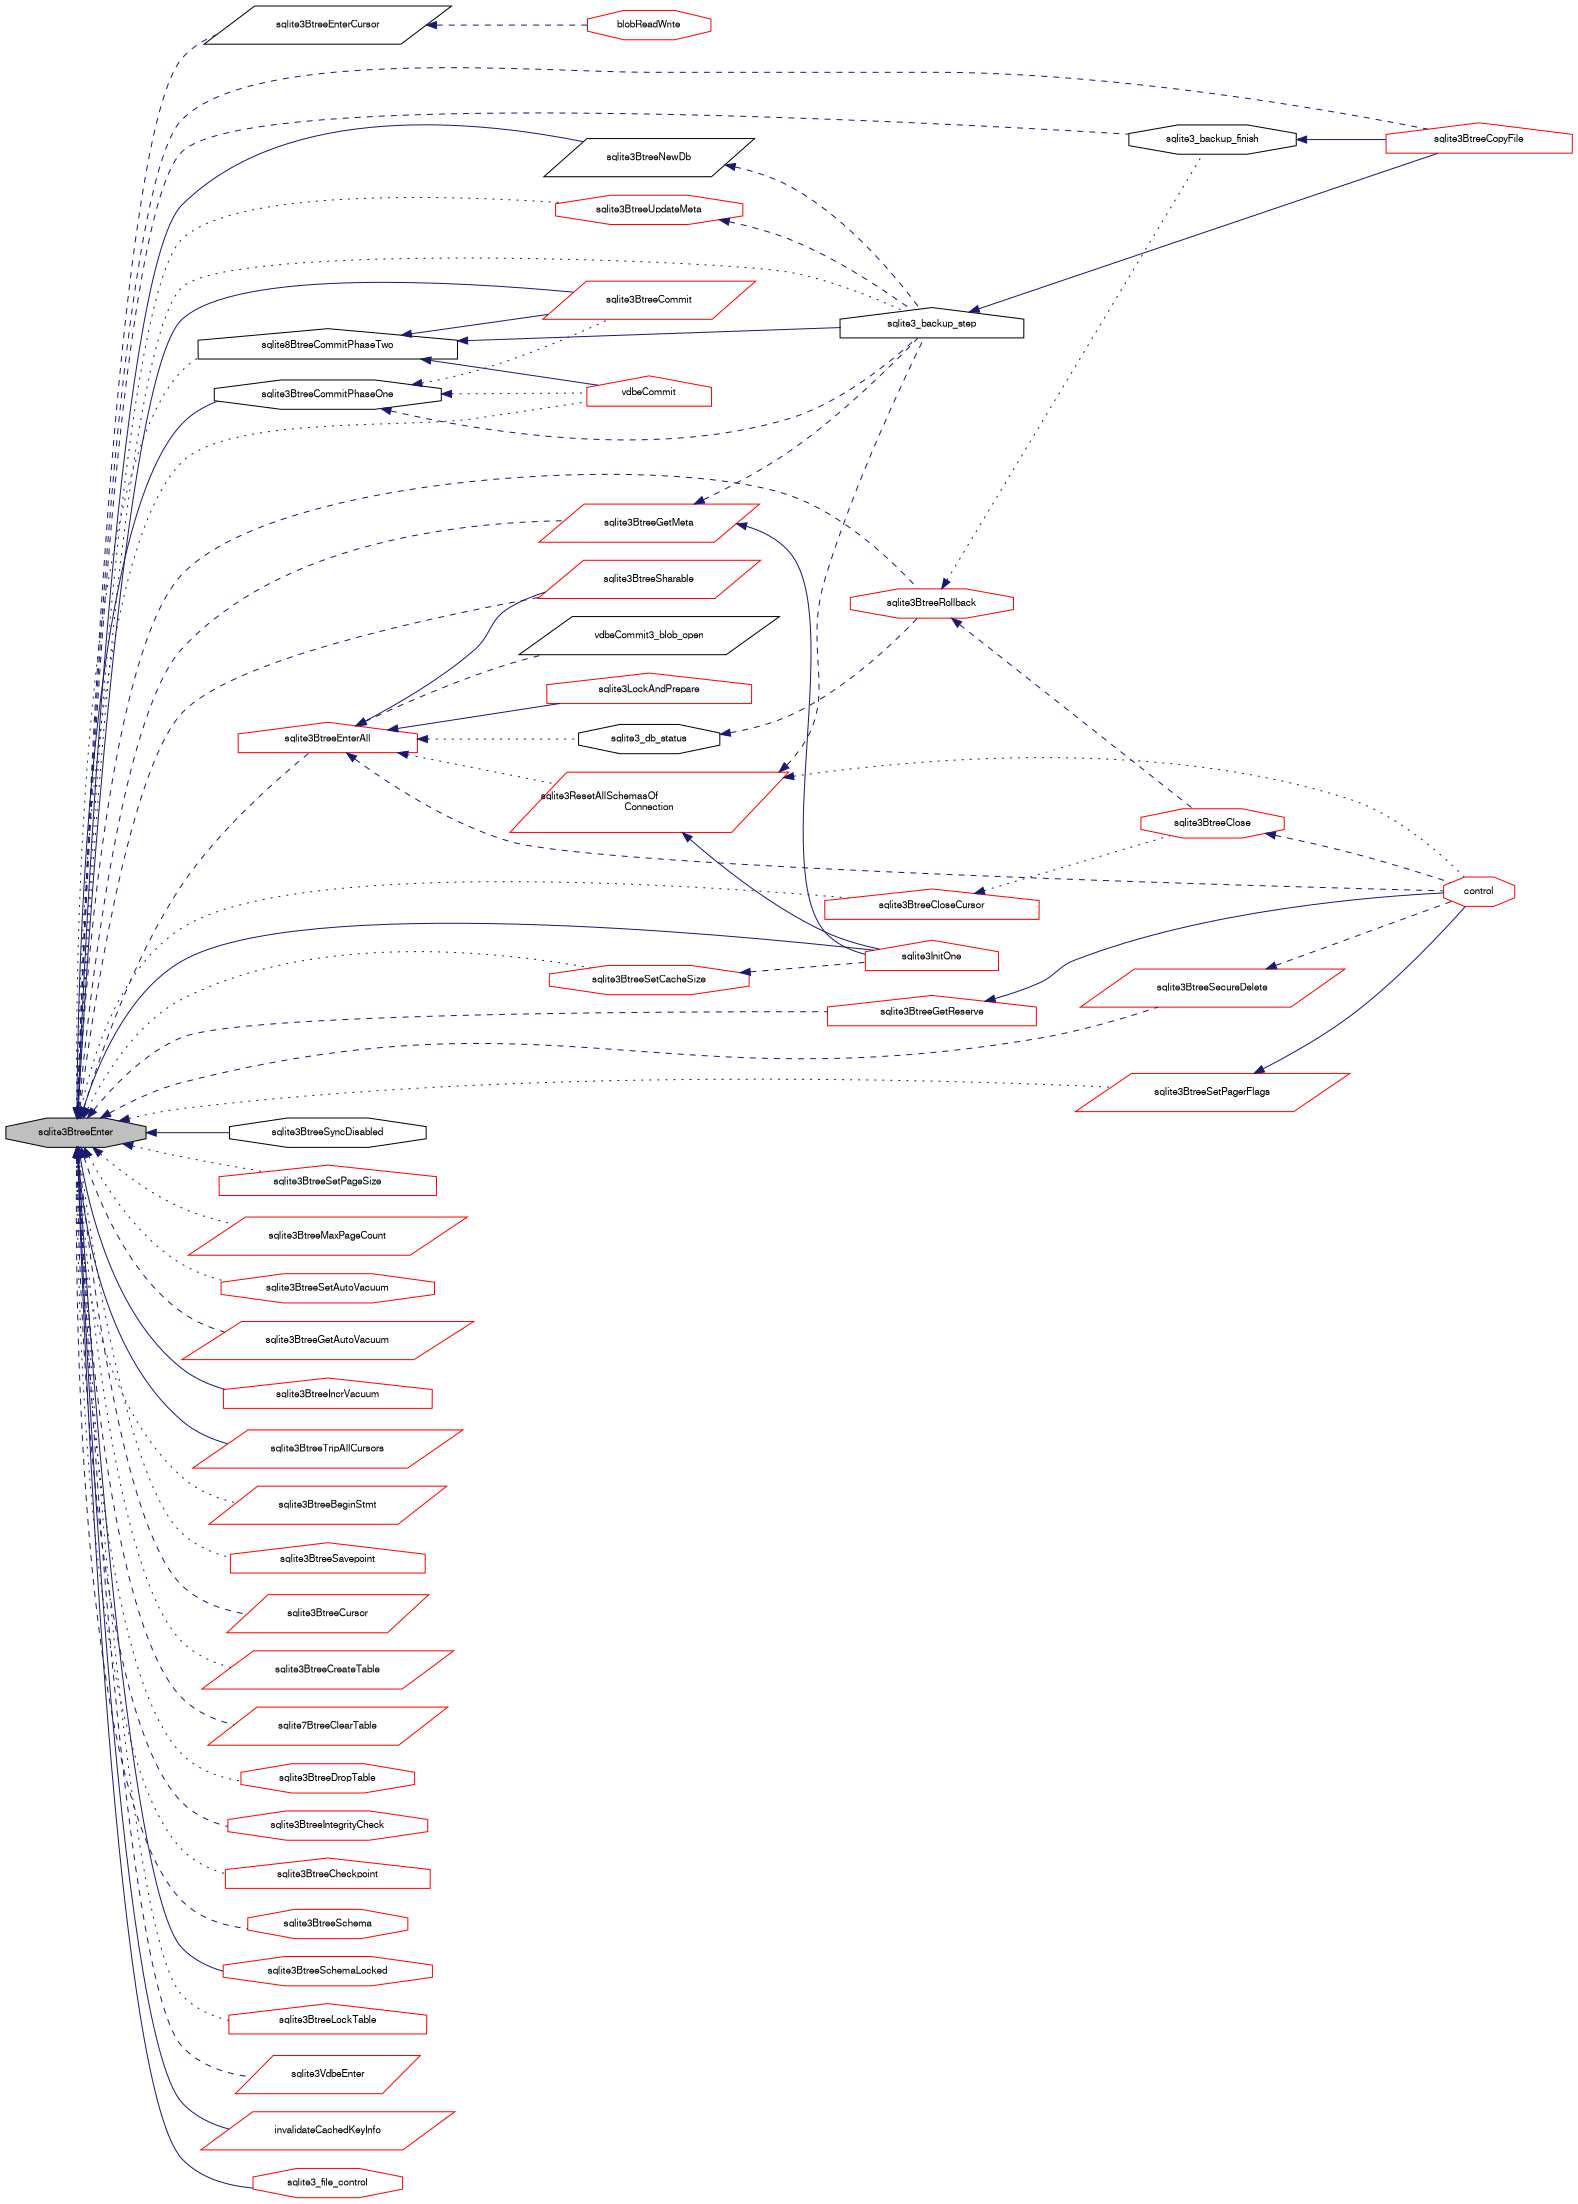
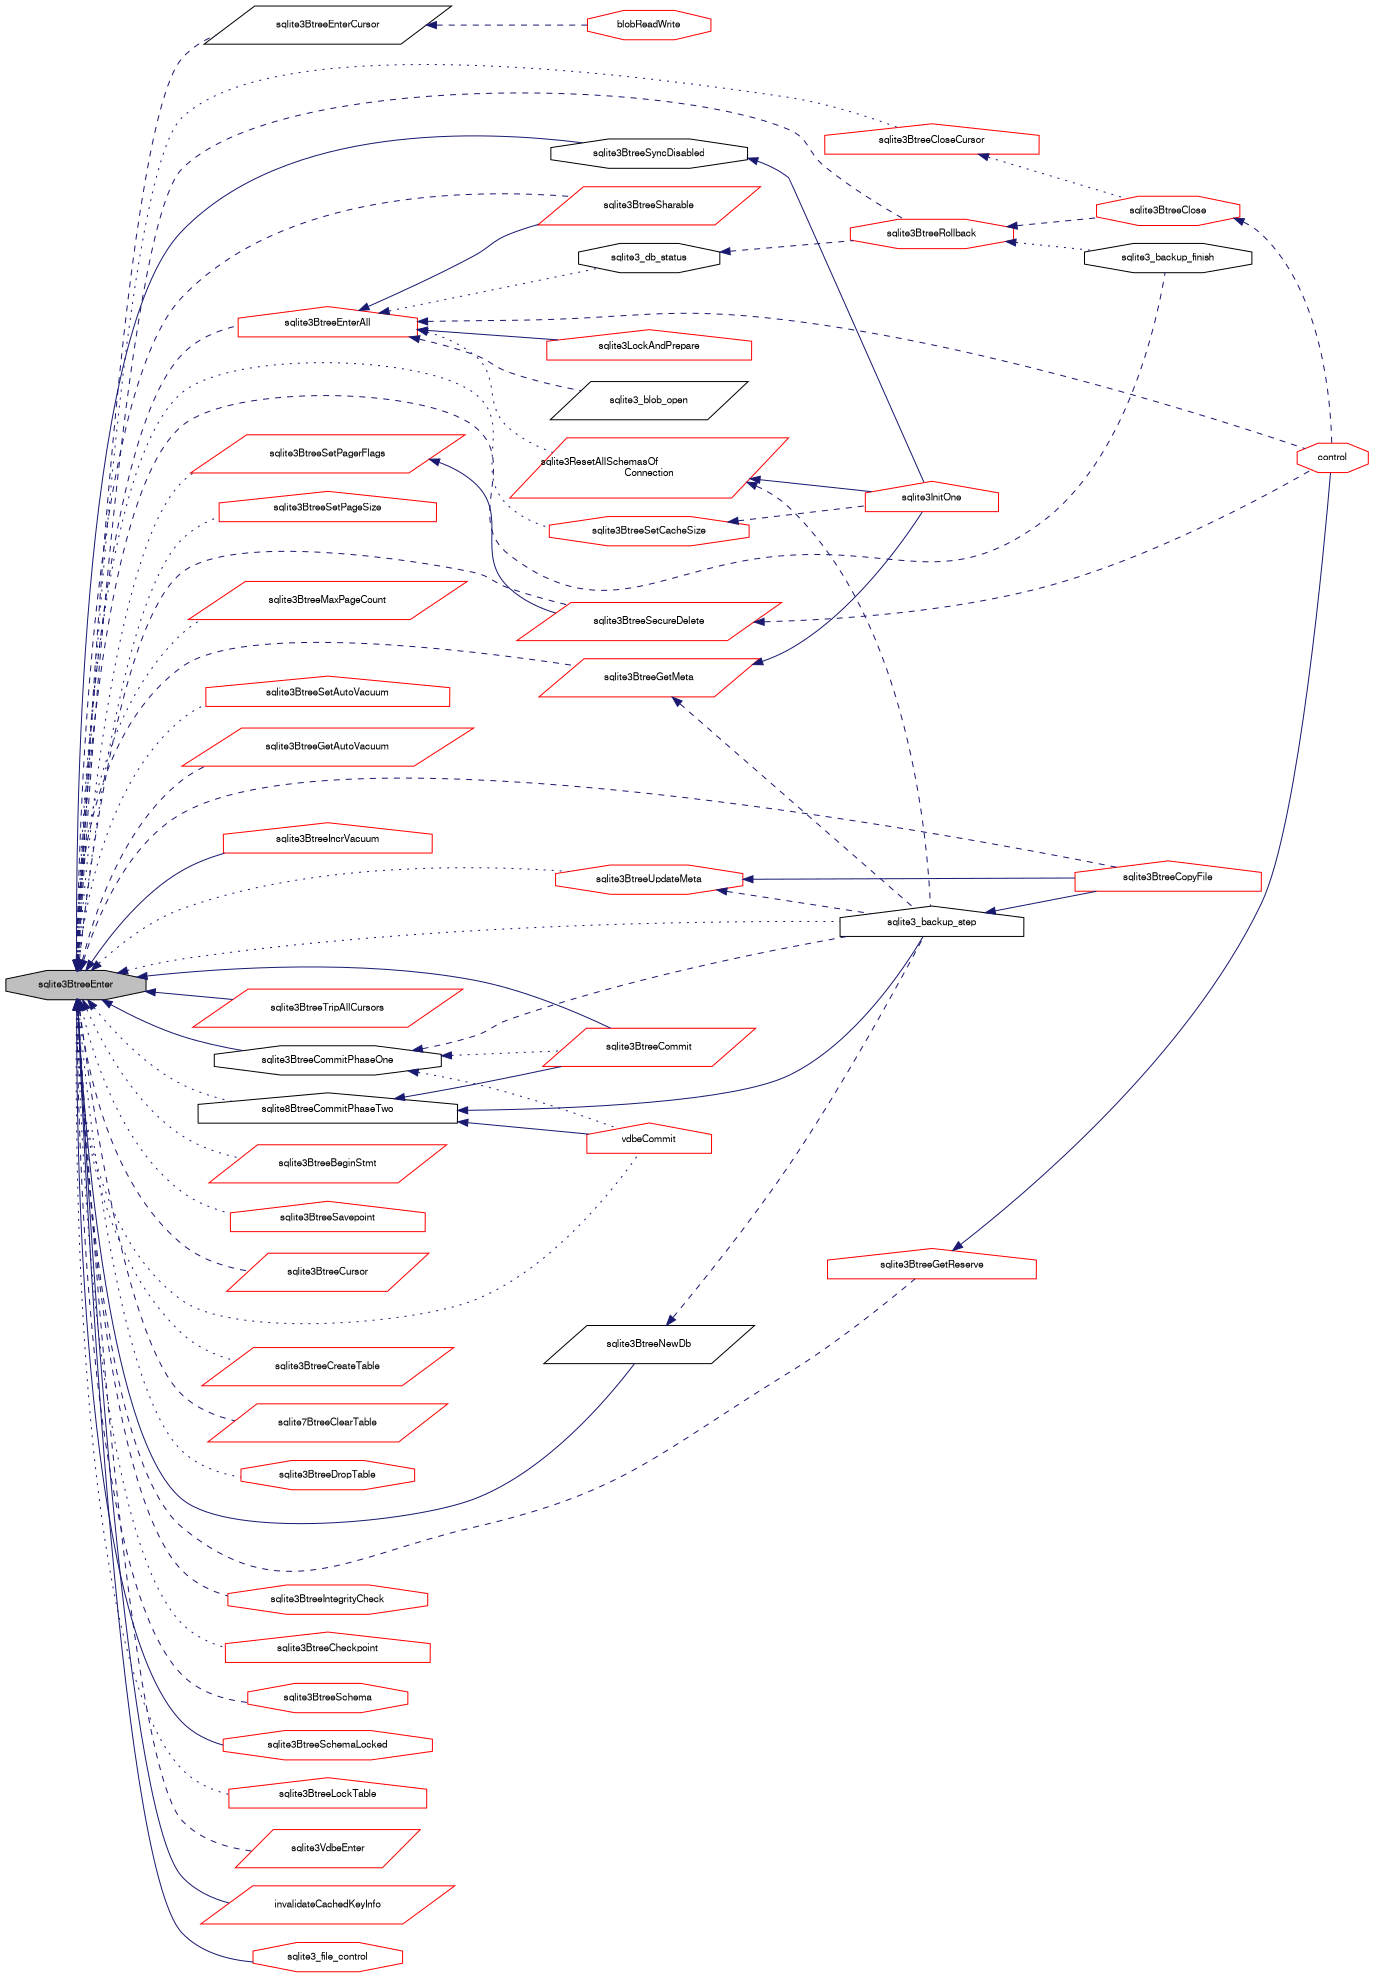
(1346, 140) -> (914, 879)
(649, 636) -> (649, 401)
(1143, 762) -> none
(436, 924) -> (849, 314)
(1373, 998) -> (492, 547)
(328, 1288) -> (328, 693)
